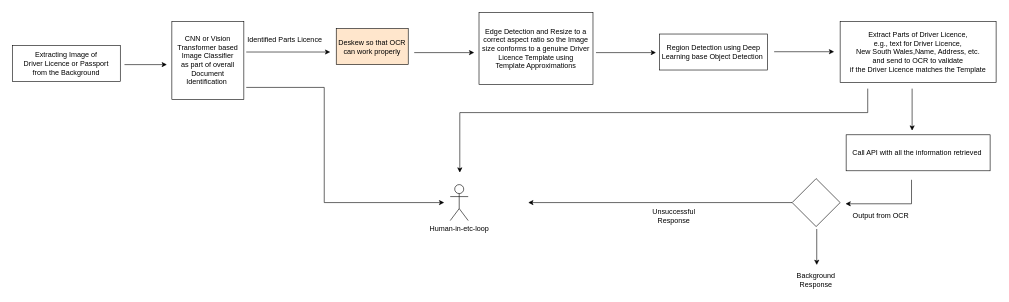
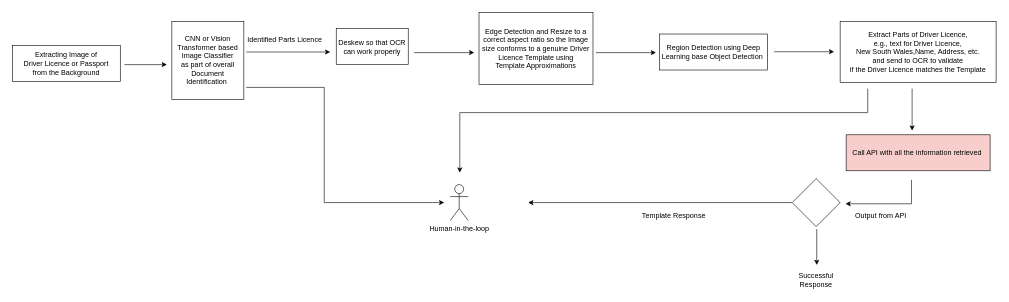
(372, 47) -> (372, 47)
(918, 153) -> (918, 153)
(674, 216) -> (674, 216)
(881, 216) -> (881, 216)
(460, 229) -> (460, 229)
(816, 280) -> (816, 280)
